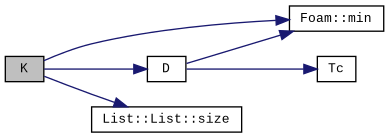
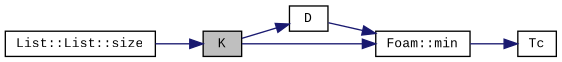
(245, 69) -> (487, 44)
(79, 90) -> (173, 44)
